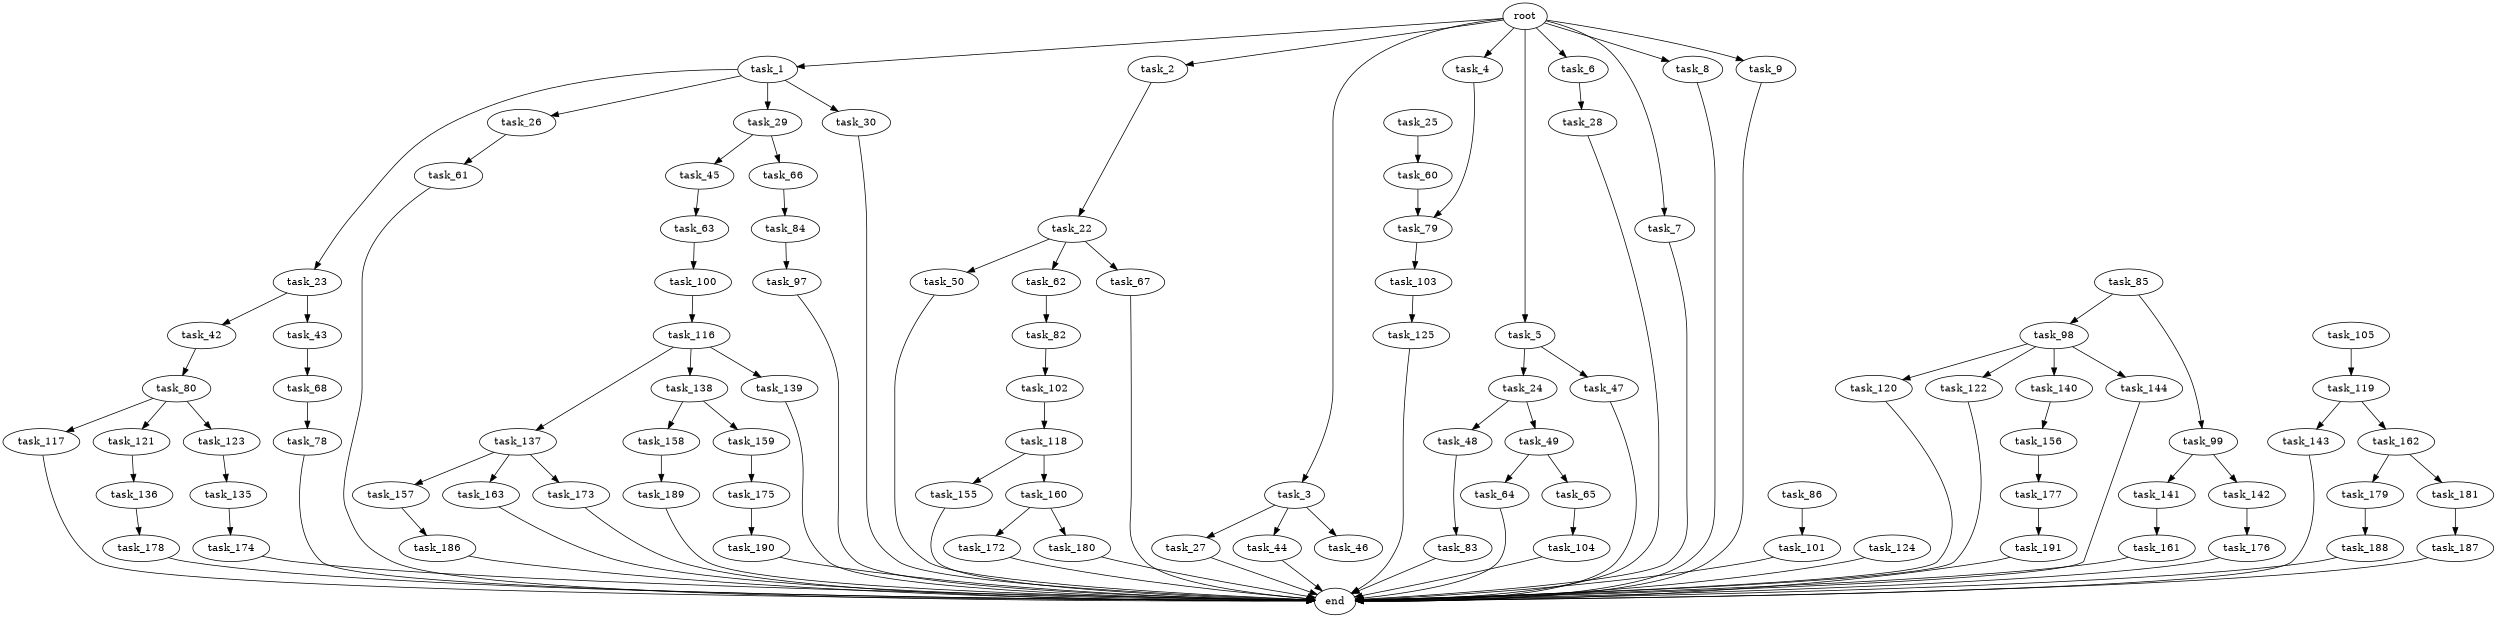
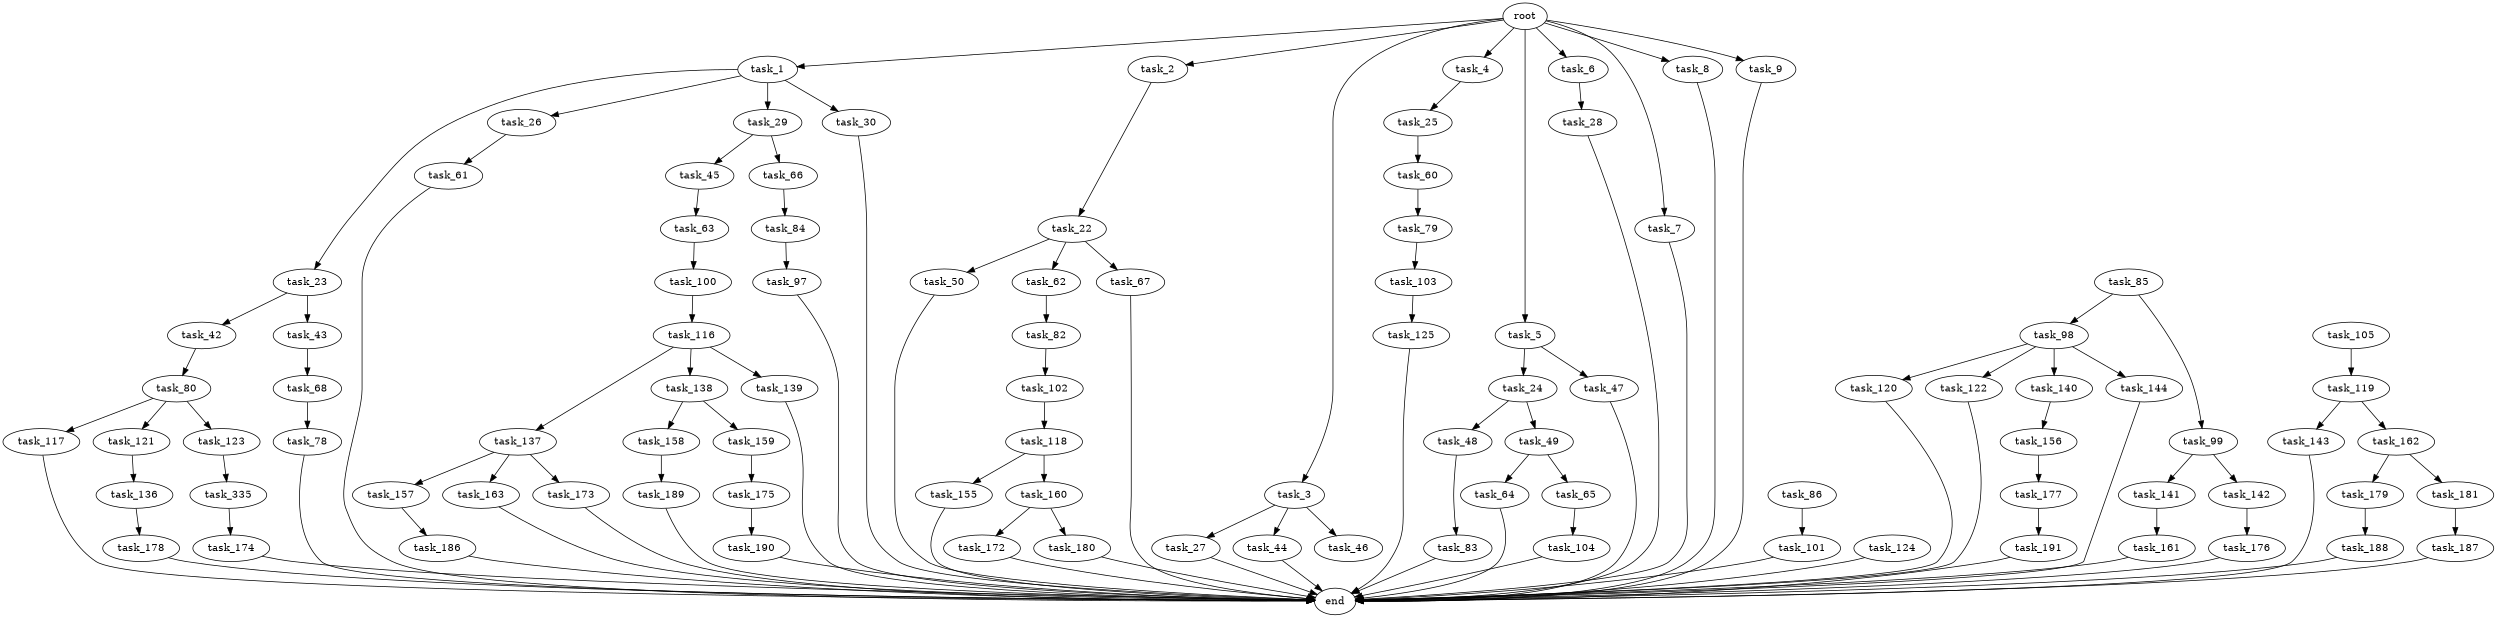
(1470, 152) -> (1448, 93)
(228, 495) -> (228, 495)
